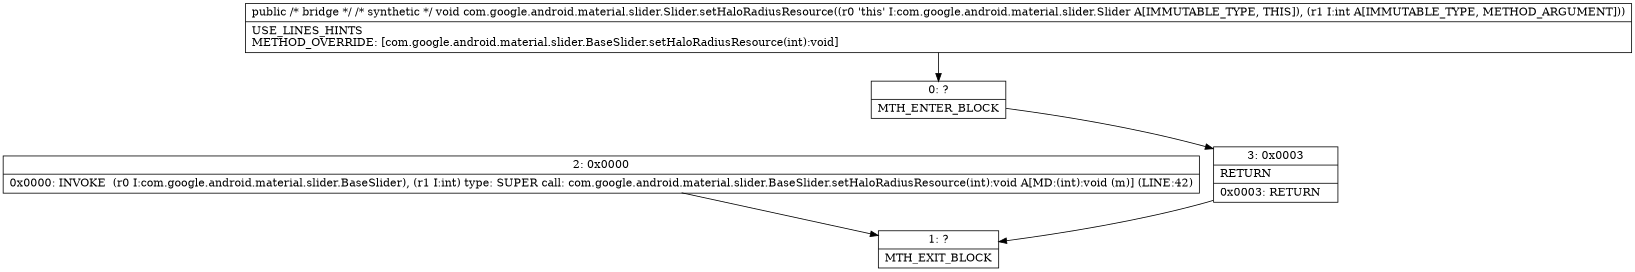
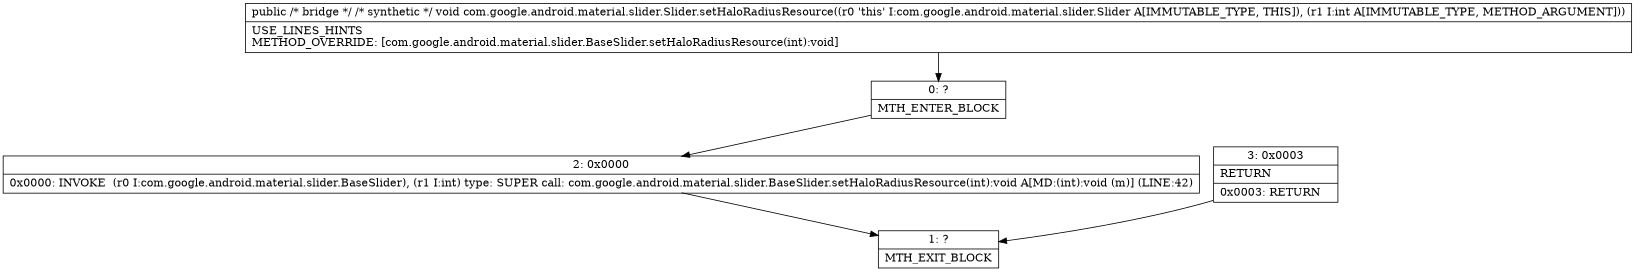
(1106, 124) -> (780, 135)
